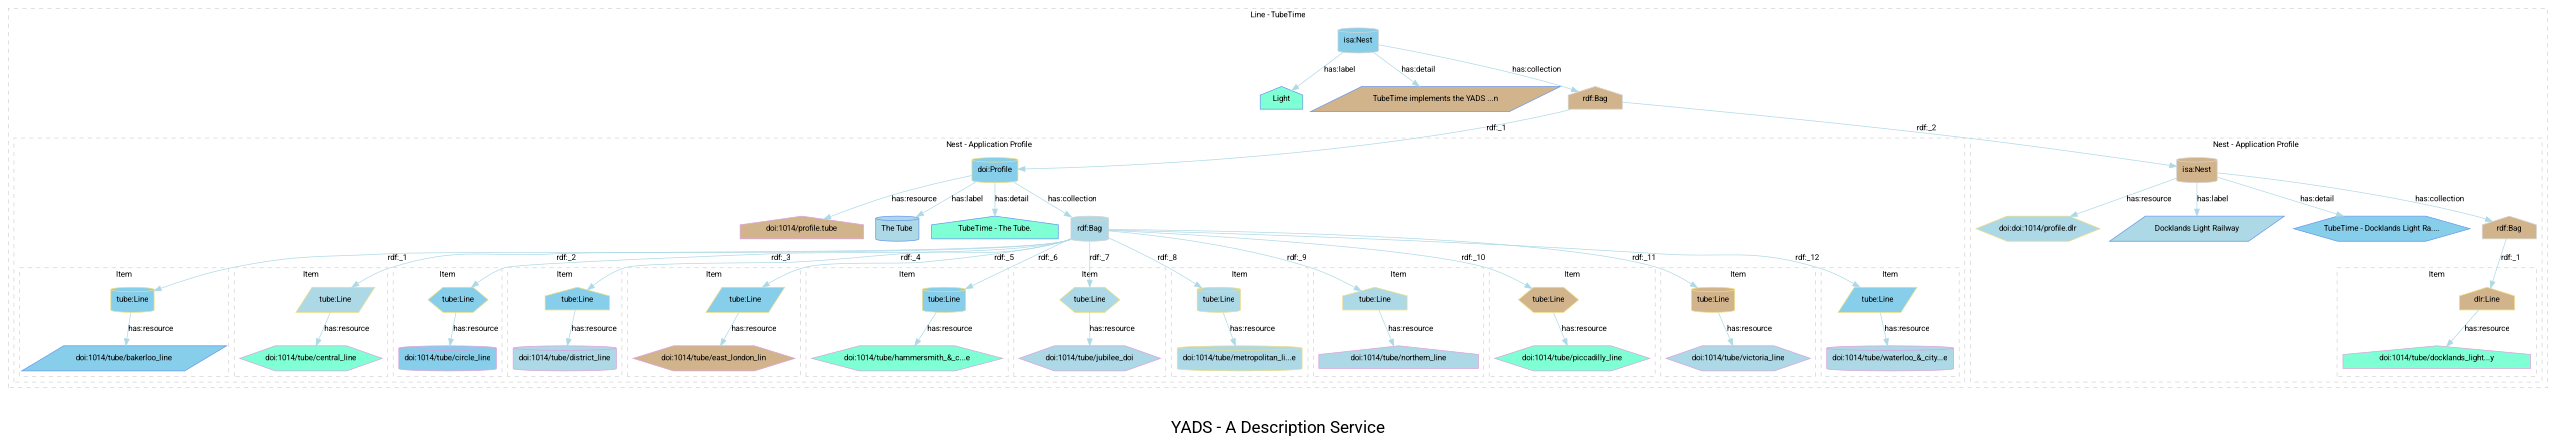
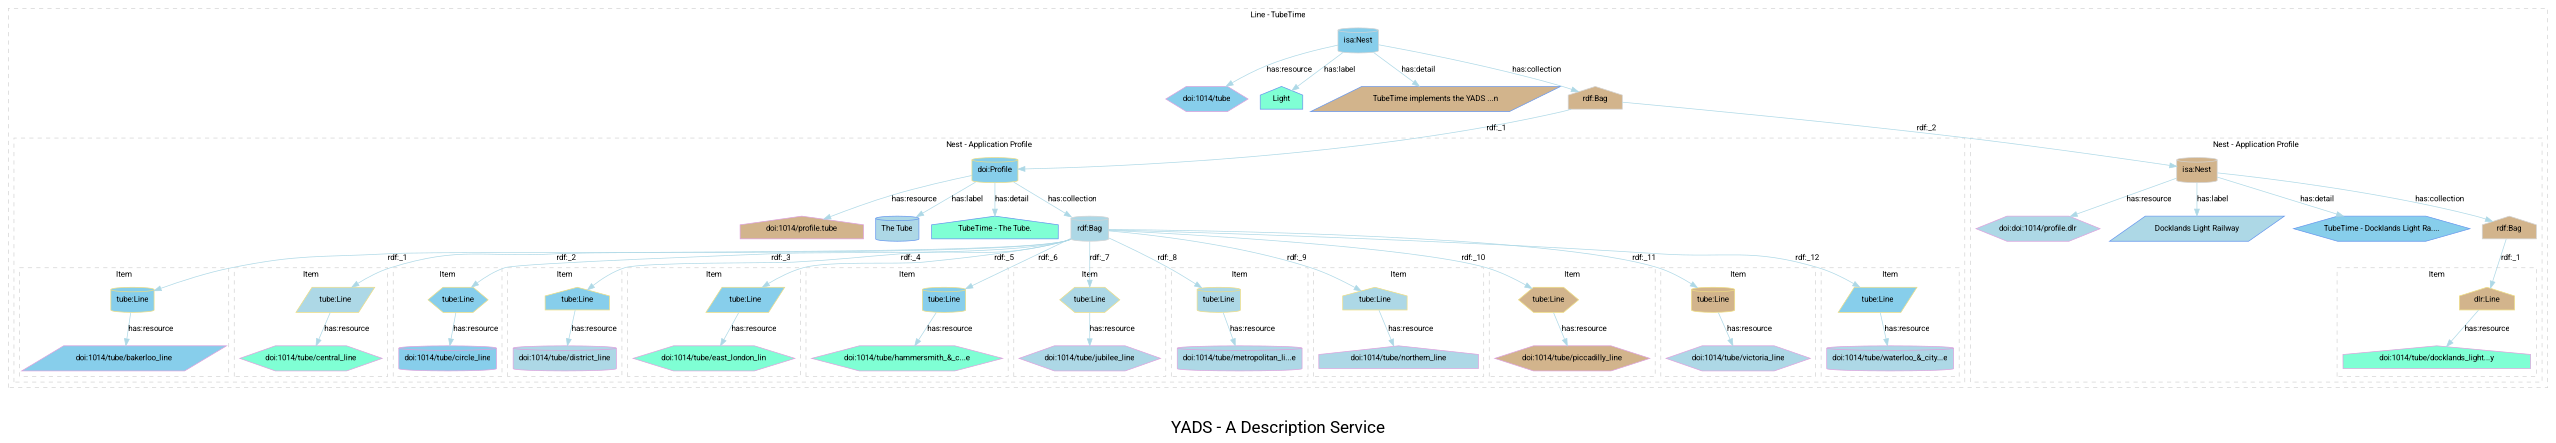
none -> (1207, 99)
(2038, 229) -> (2038, 229)
(124, 358) -> (124, 358)
(714, 358) -> (714, 358)
(1090, 358) -> (1090, 358)
(1240, 358) -> (1240, 358)
(1572, 358) -> (1572, 358)
